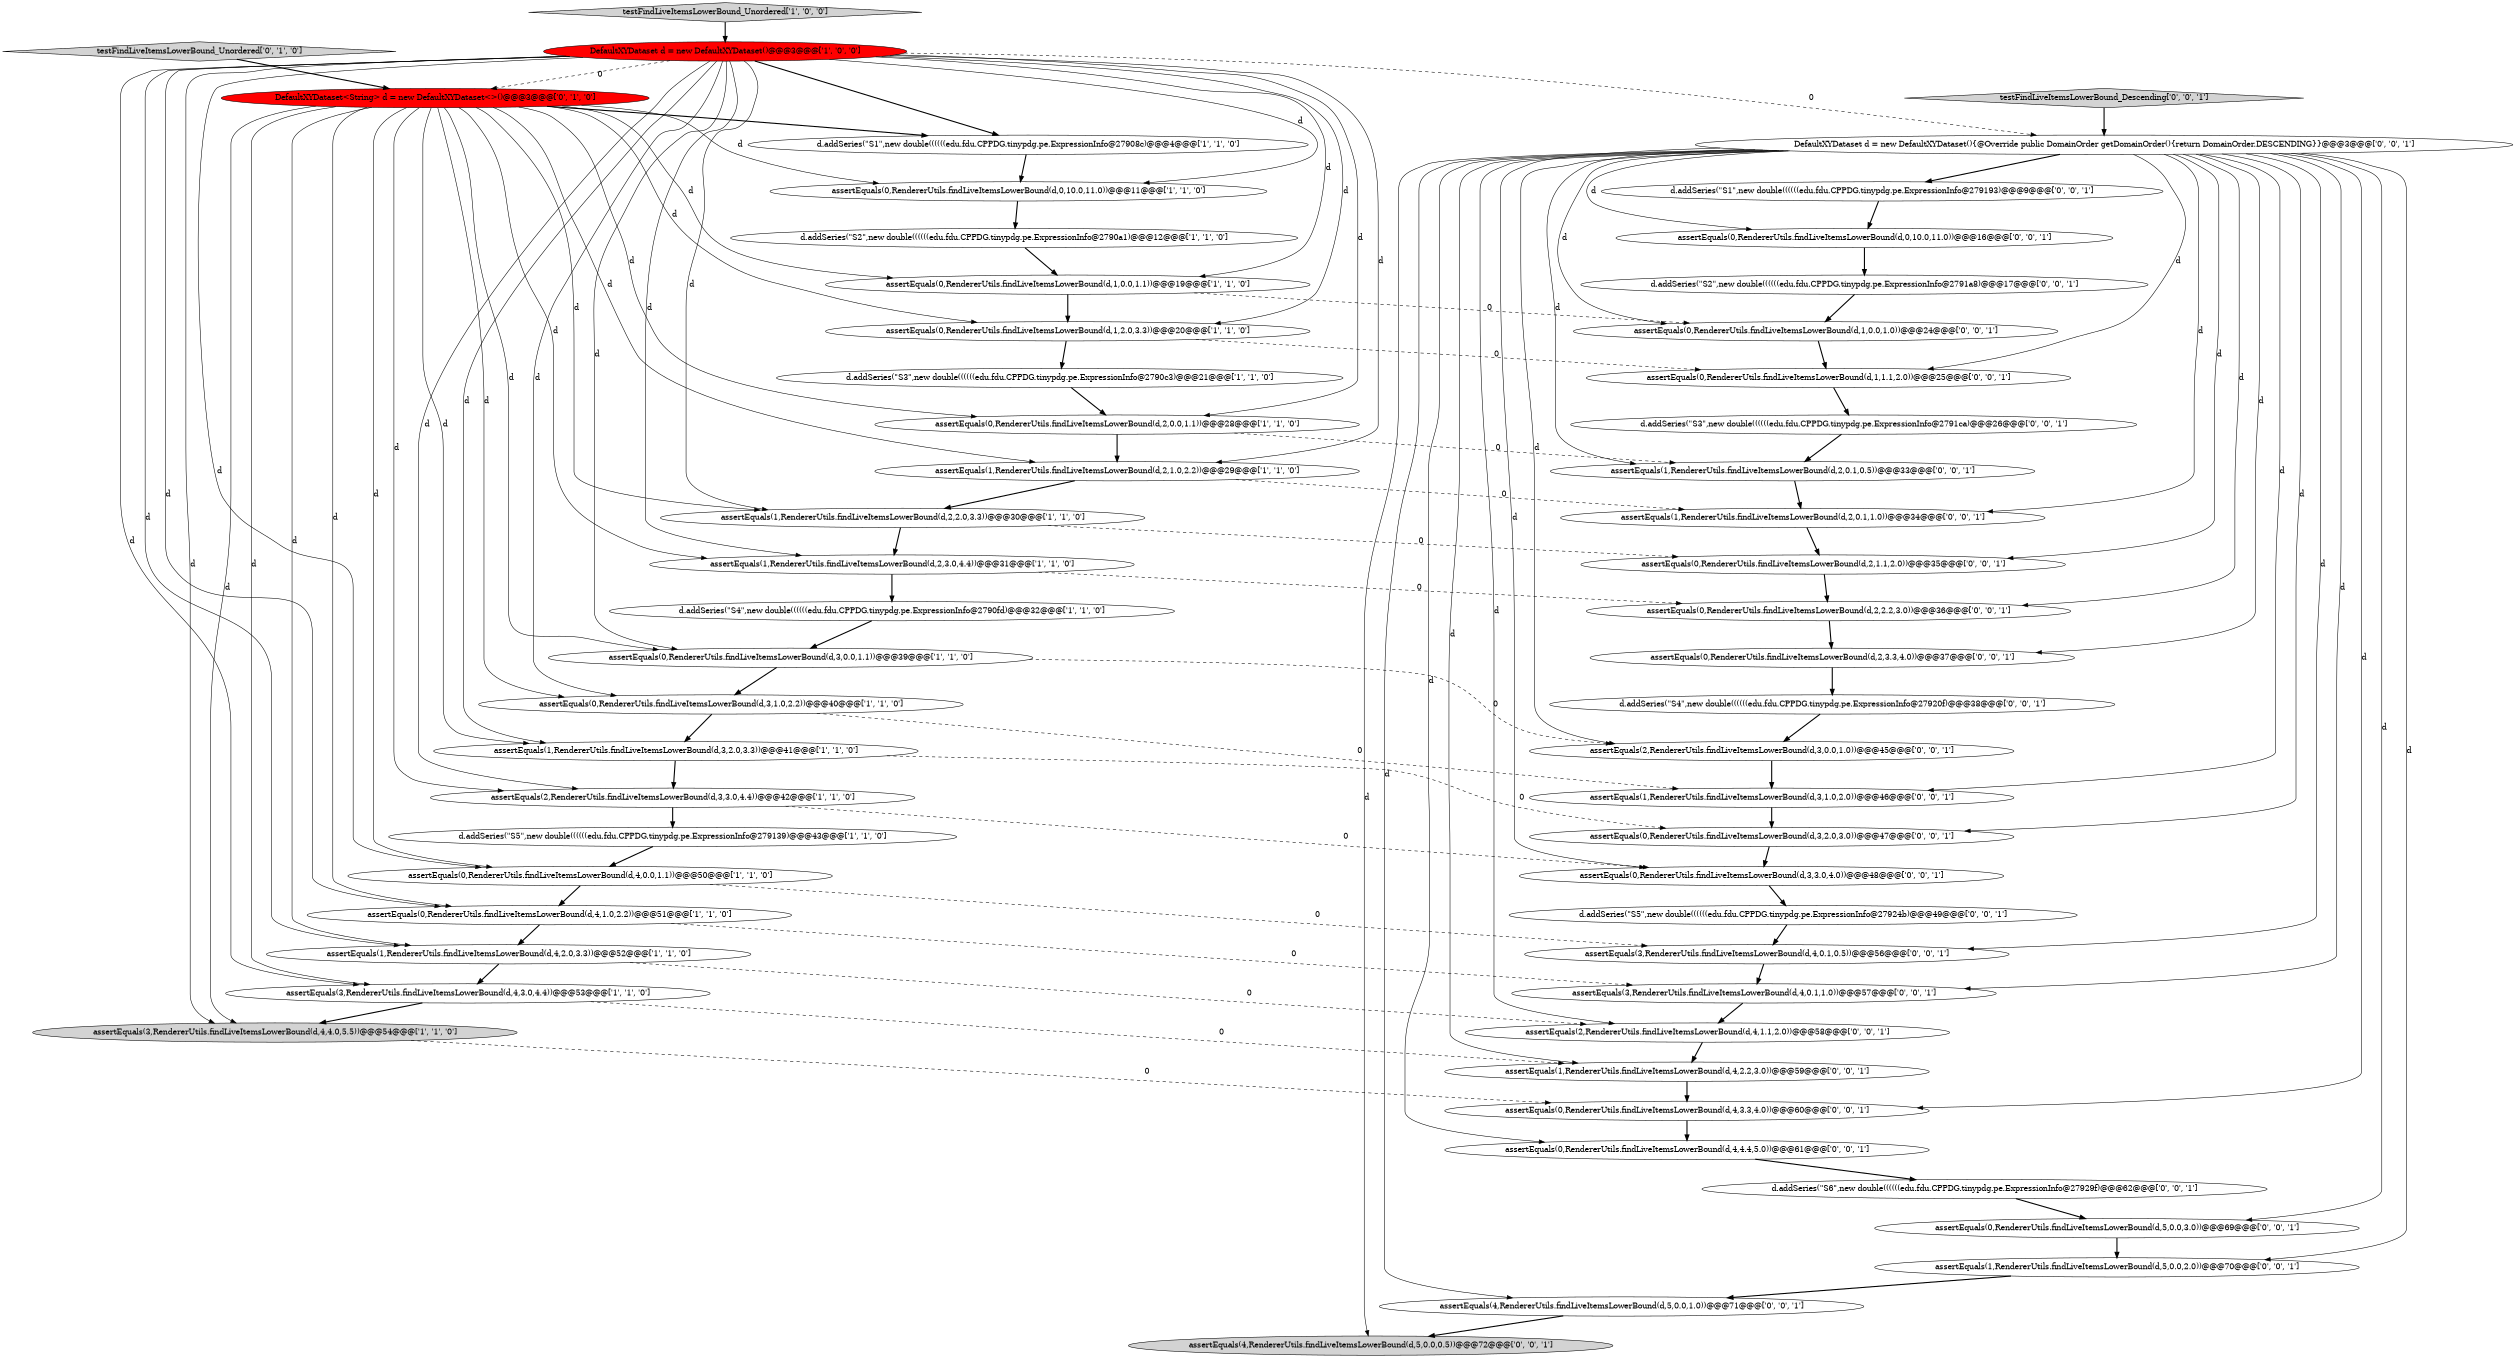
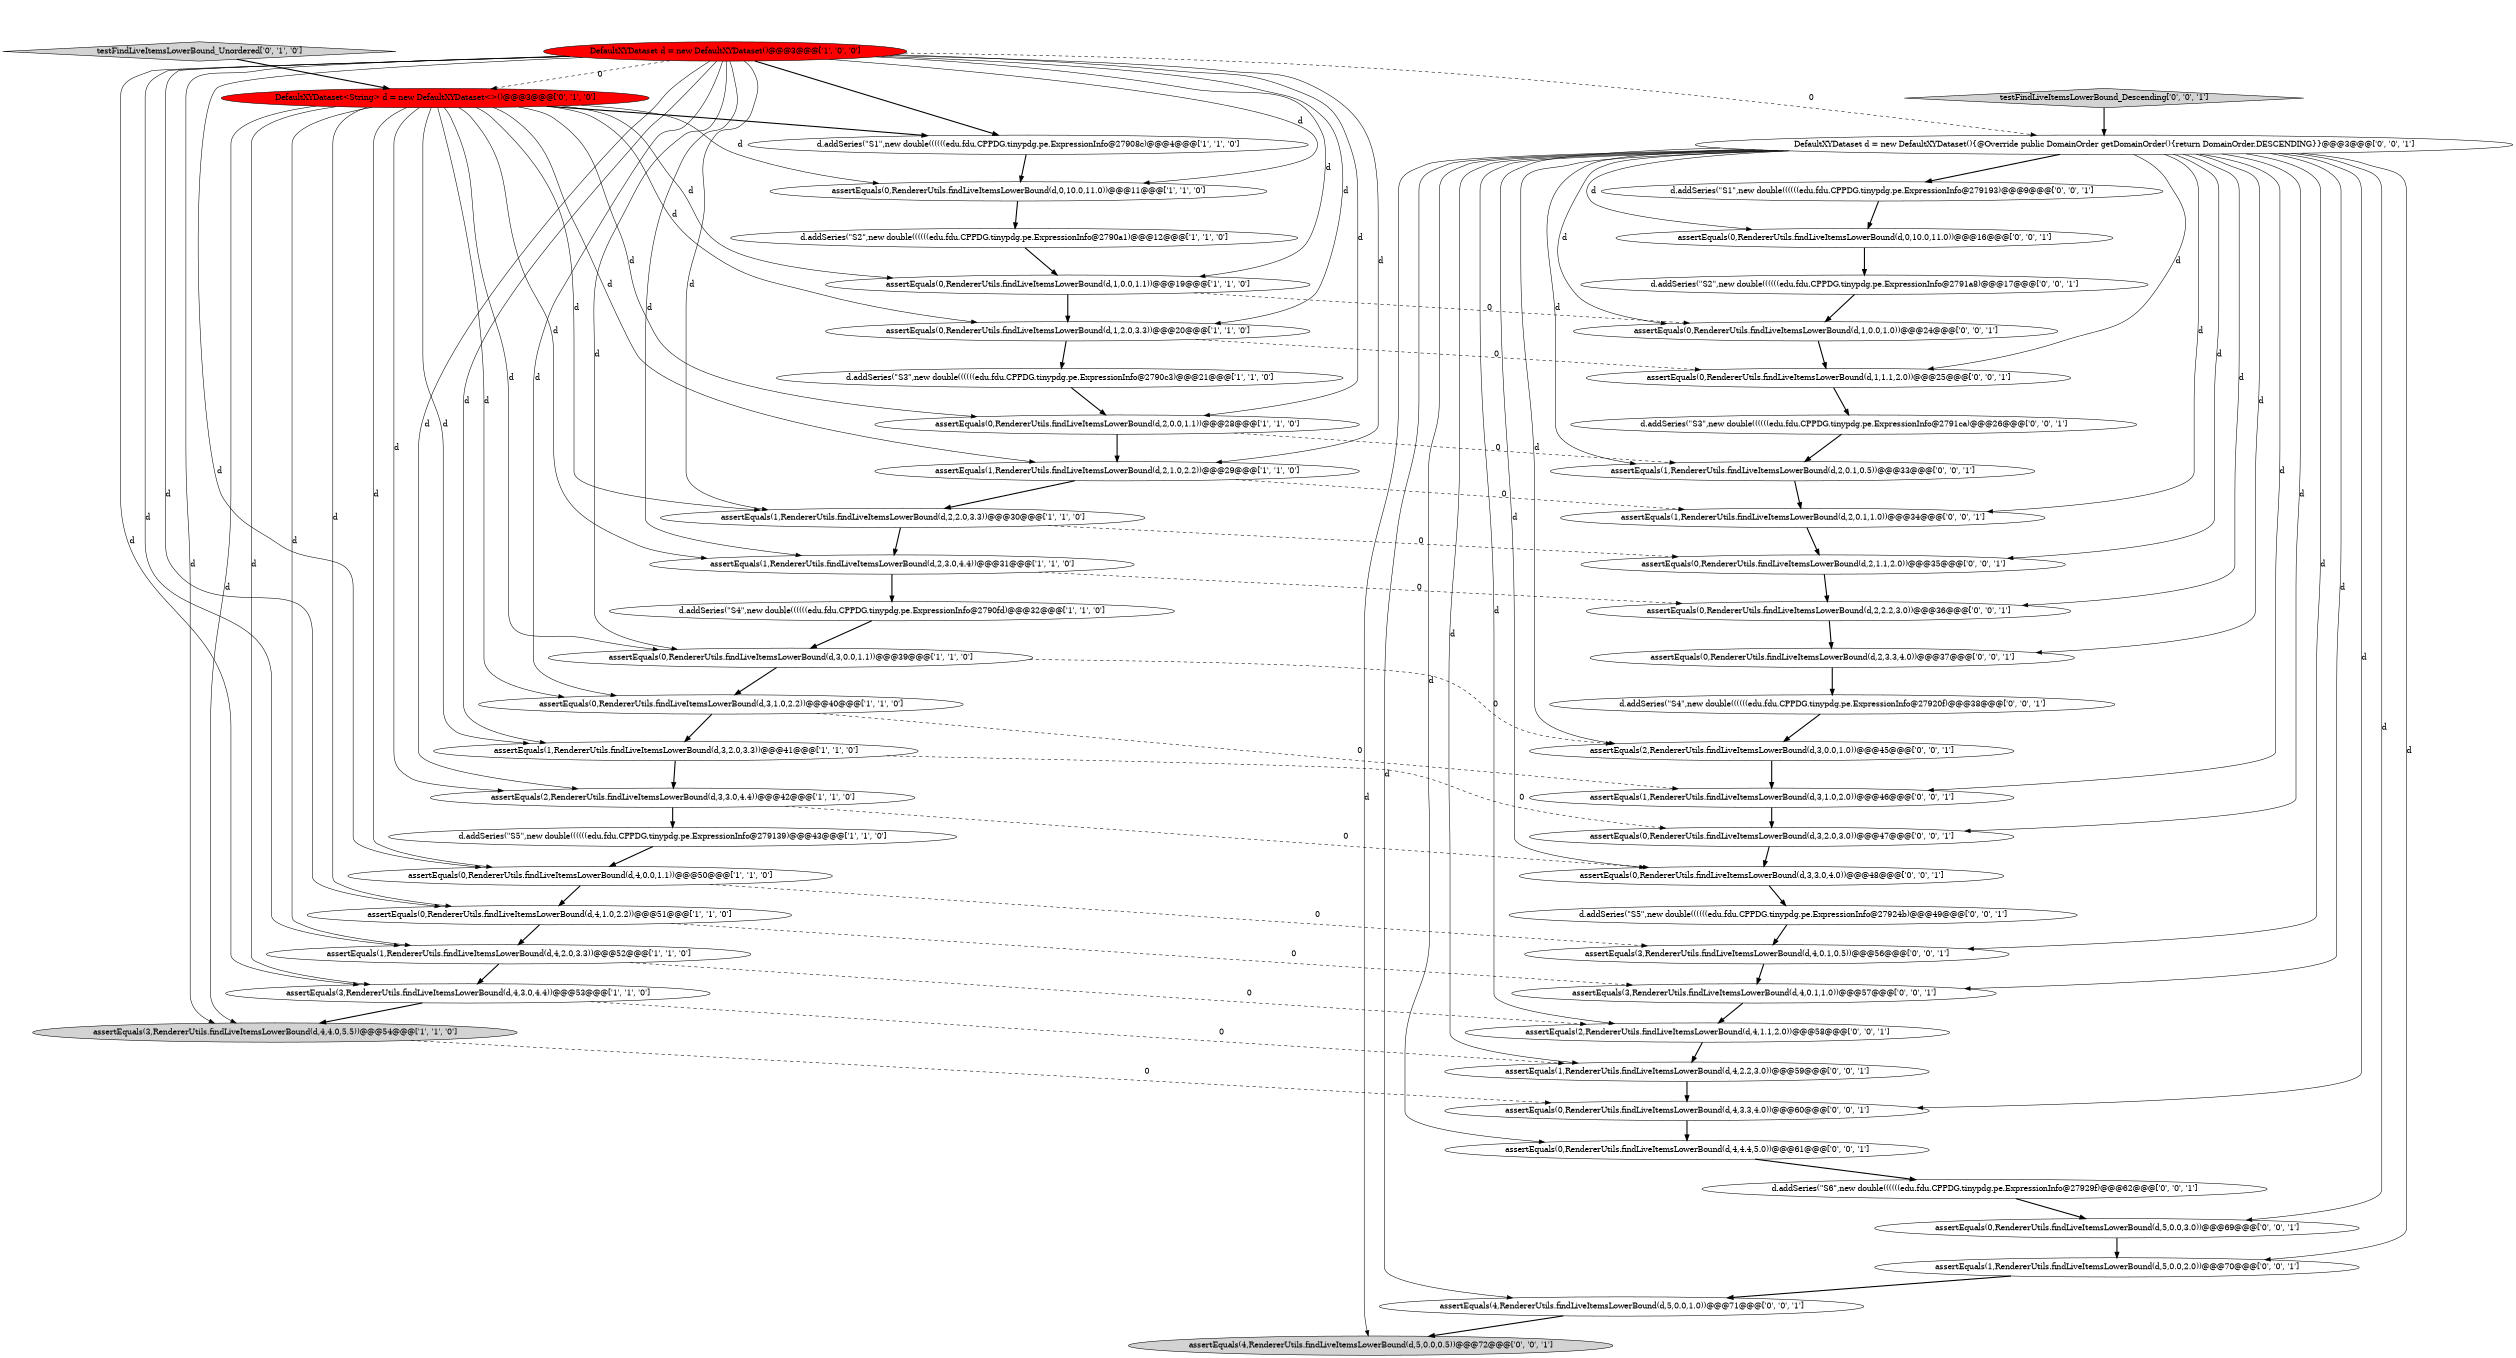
(725, 12) -> none
